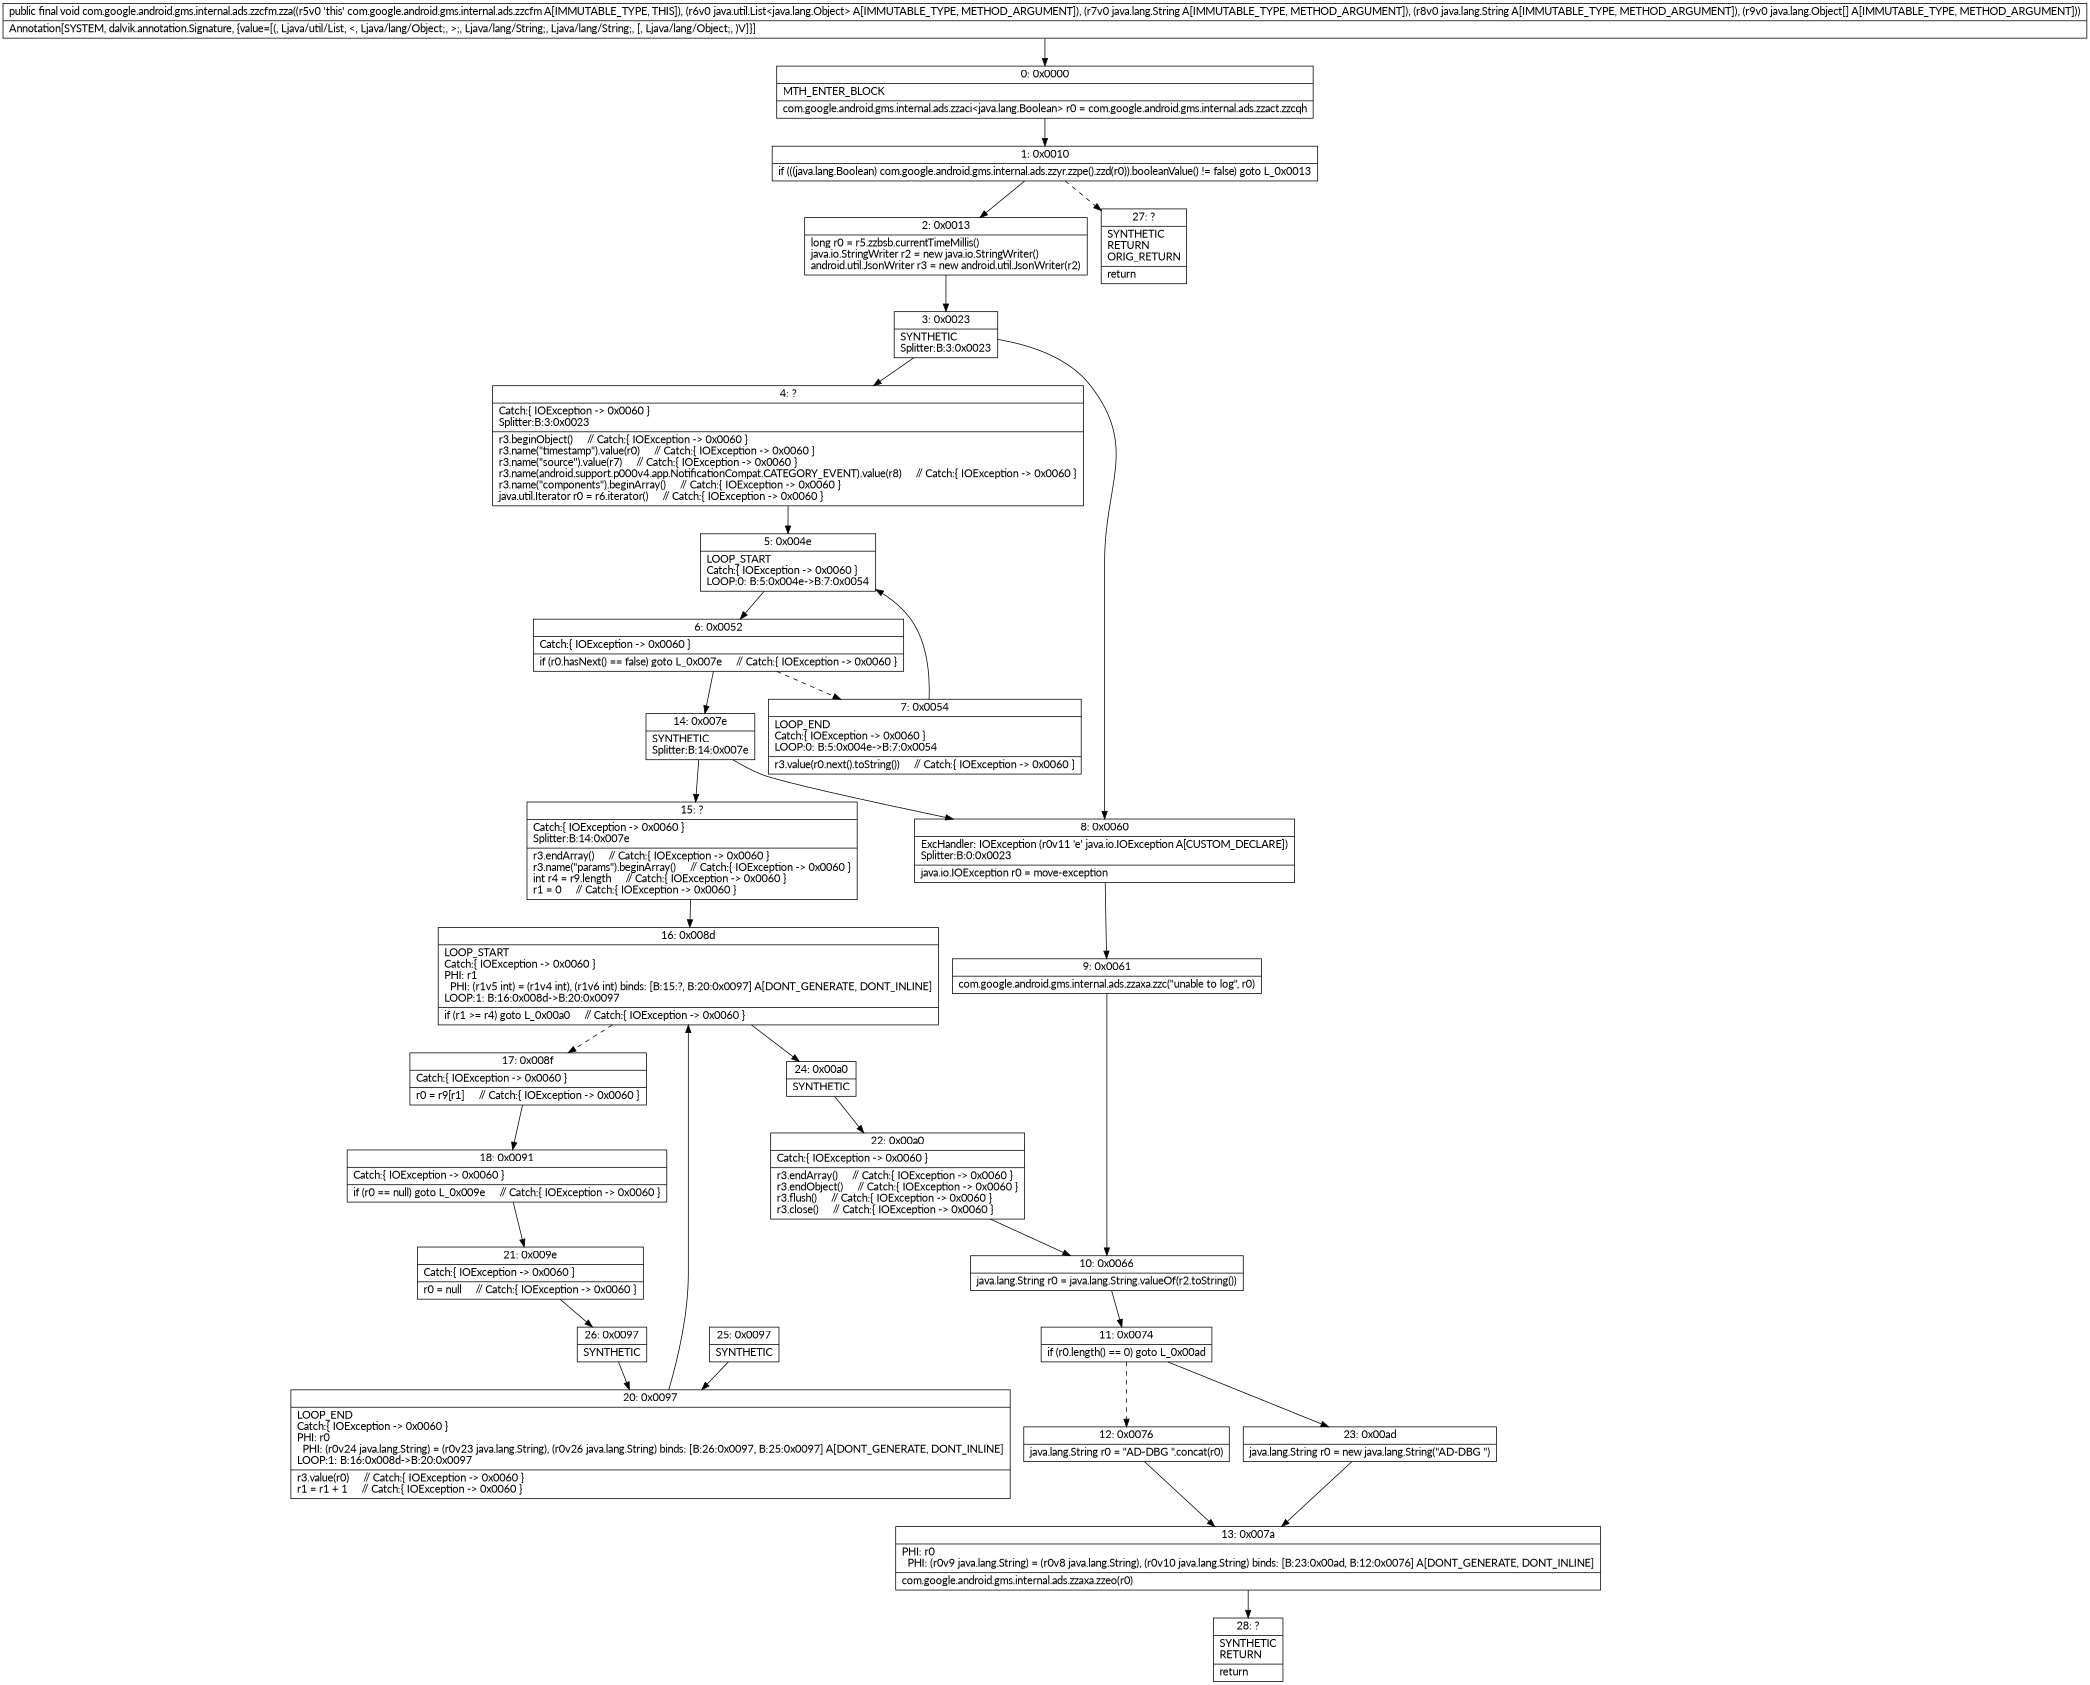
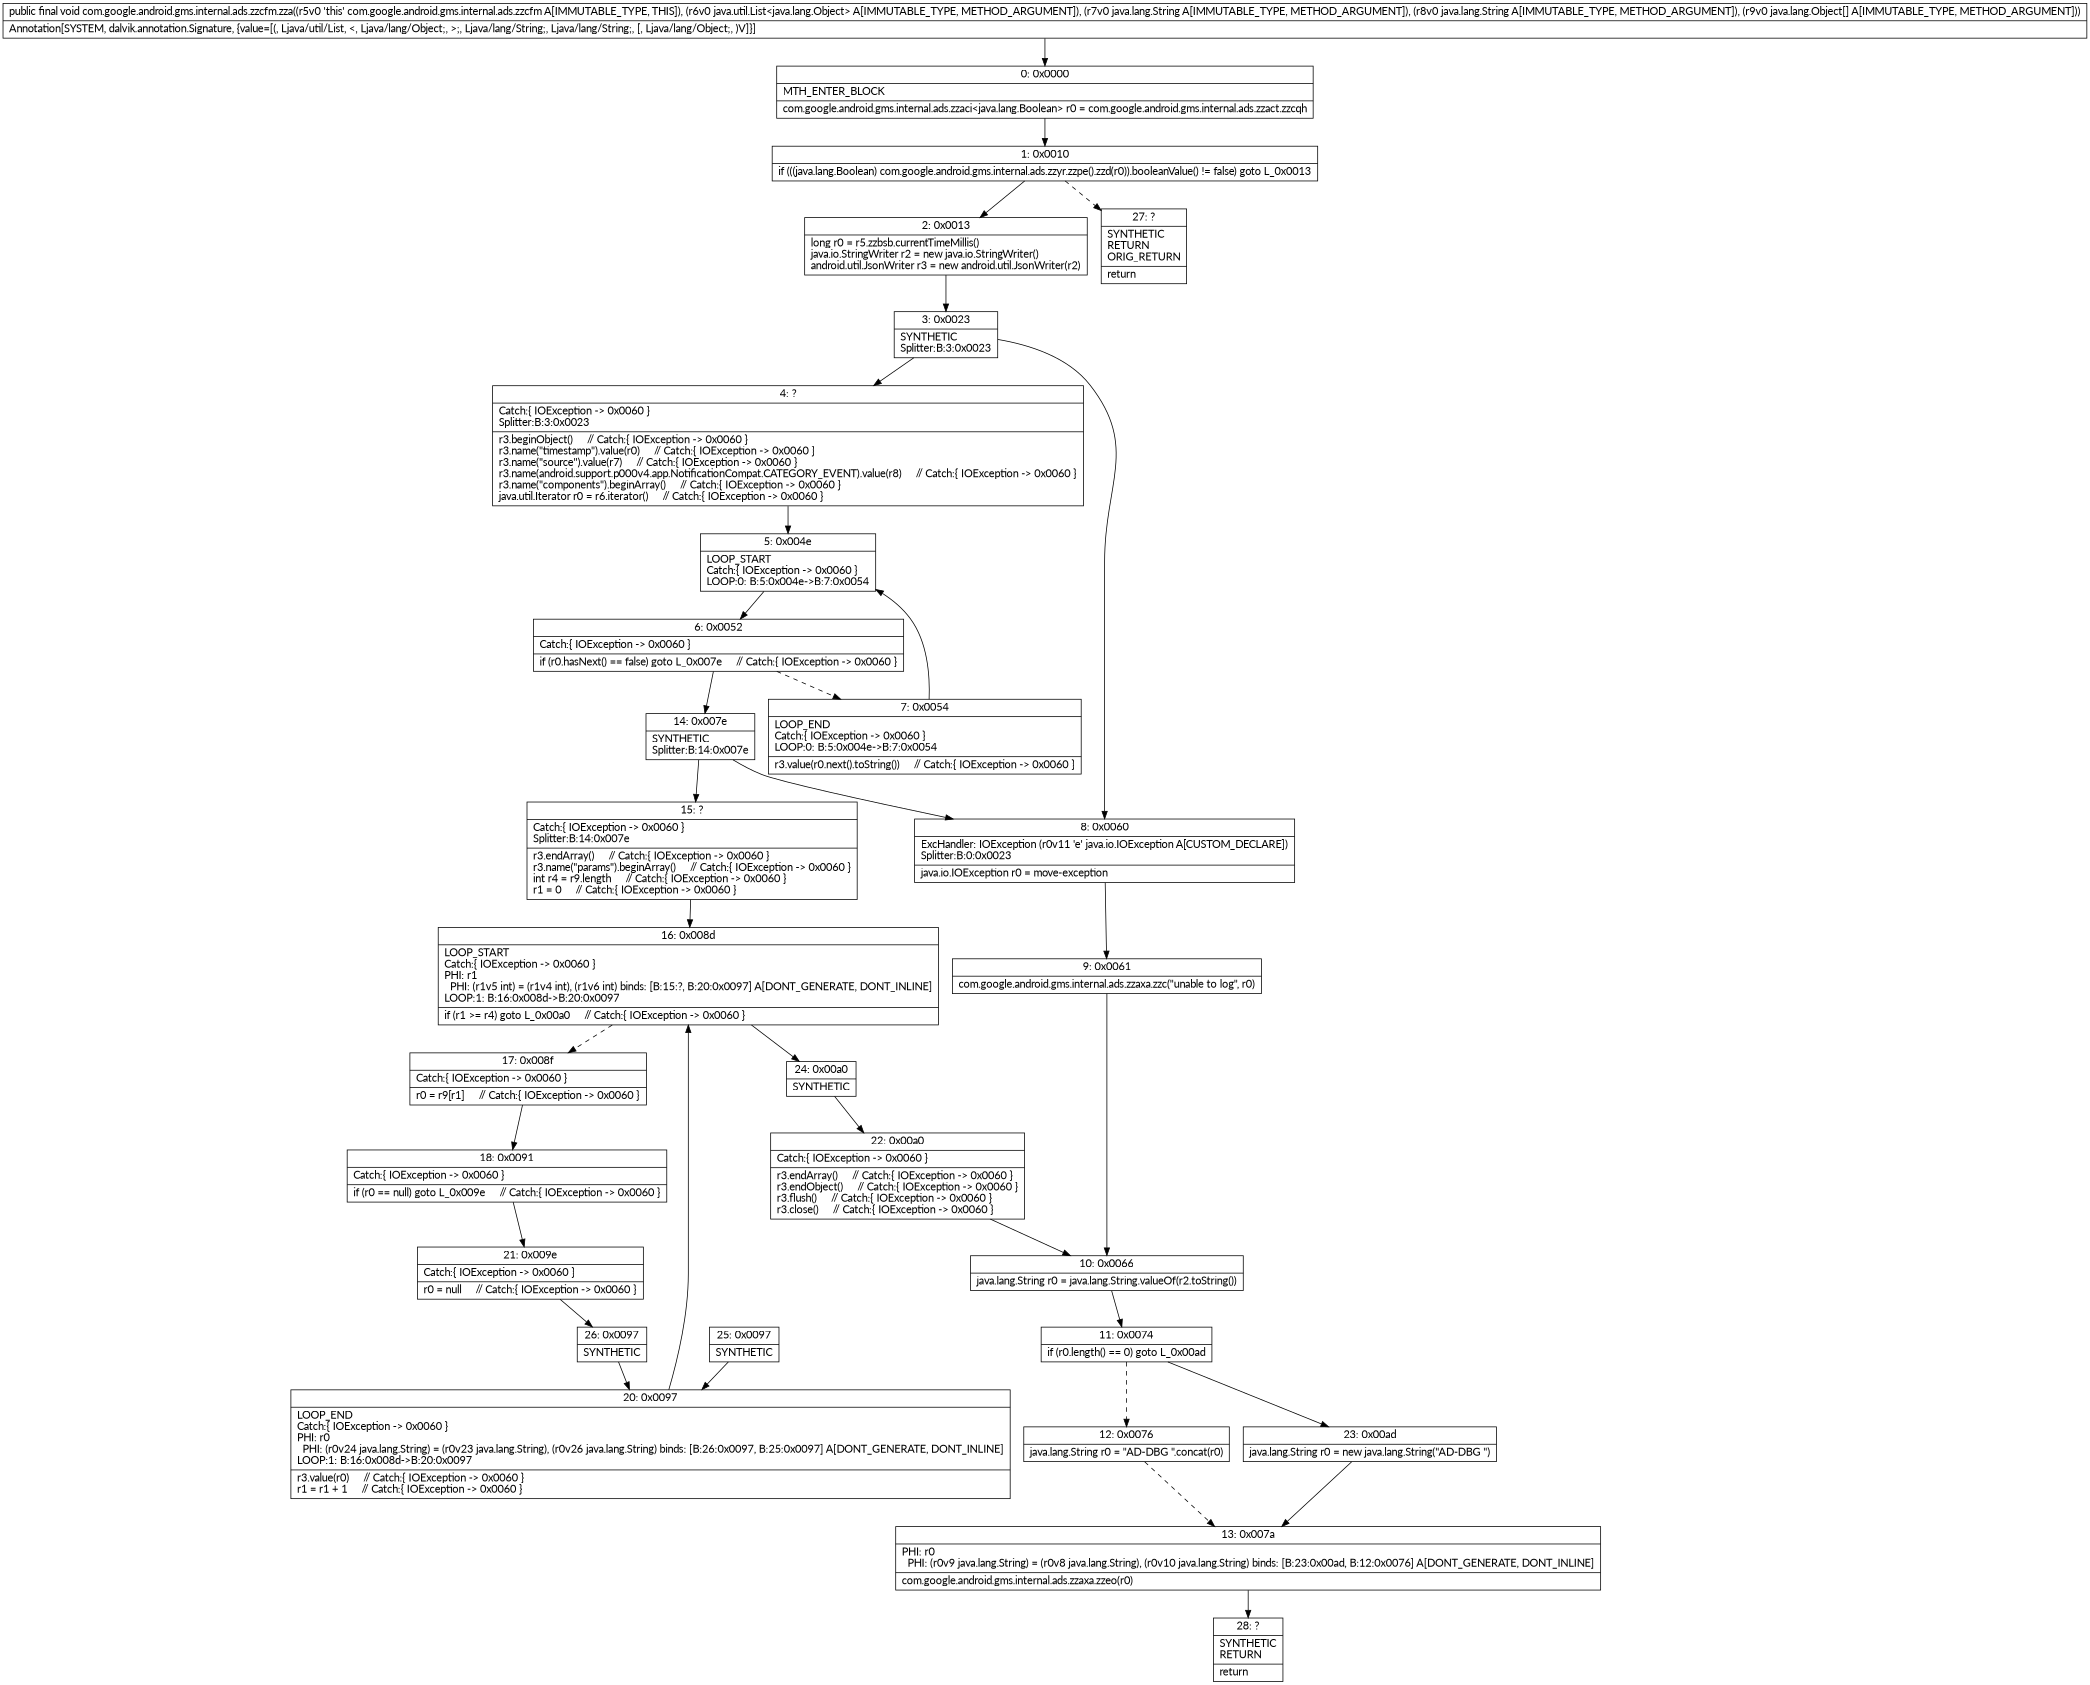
(1177, 1492) -> (1177, 1492)
